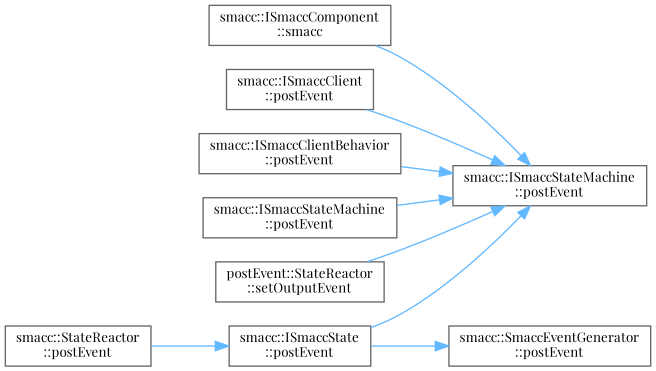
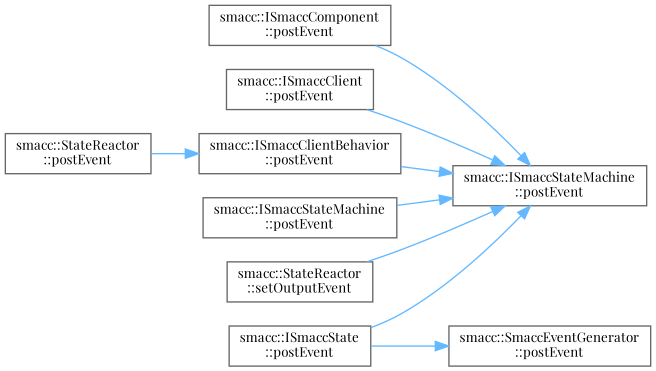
(300, 25) -> (300, 25)
(300, 282) -> (300, 282)
(183, 346) -> (168, 154)
